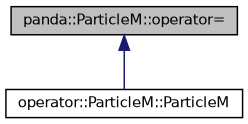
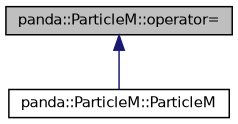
(124, 104) -> (119, 104)
